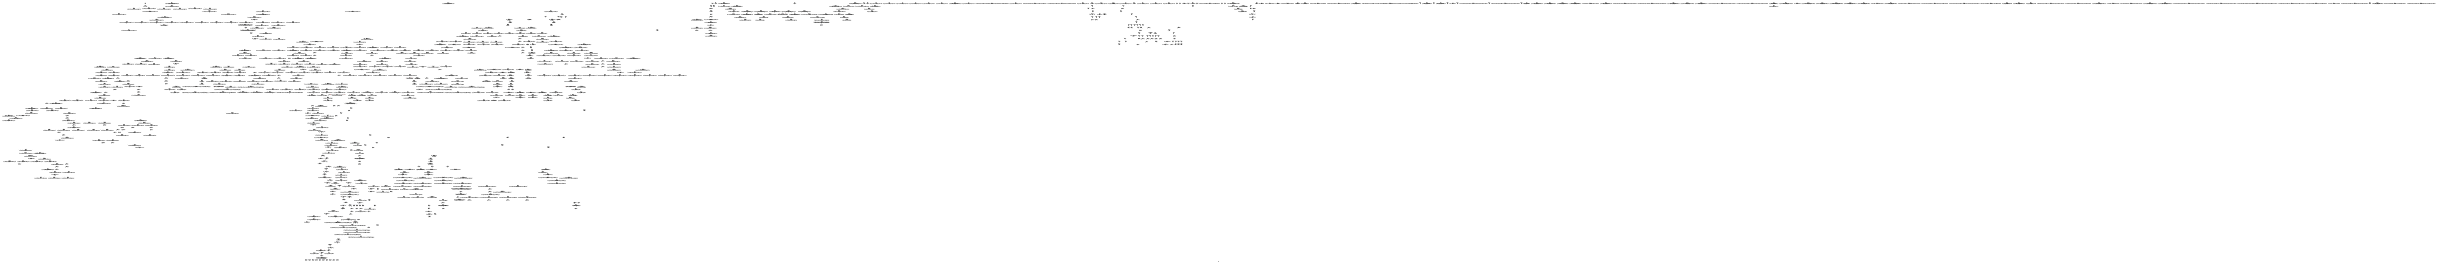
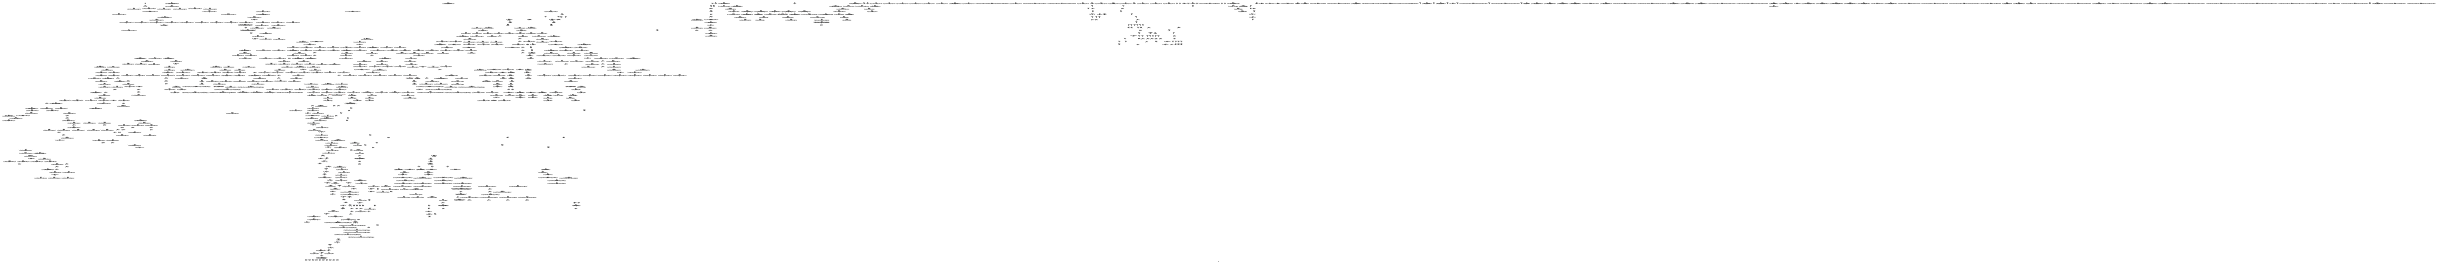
(361, 95) -> none
